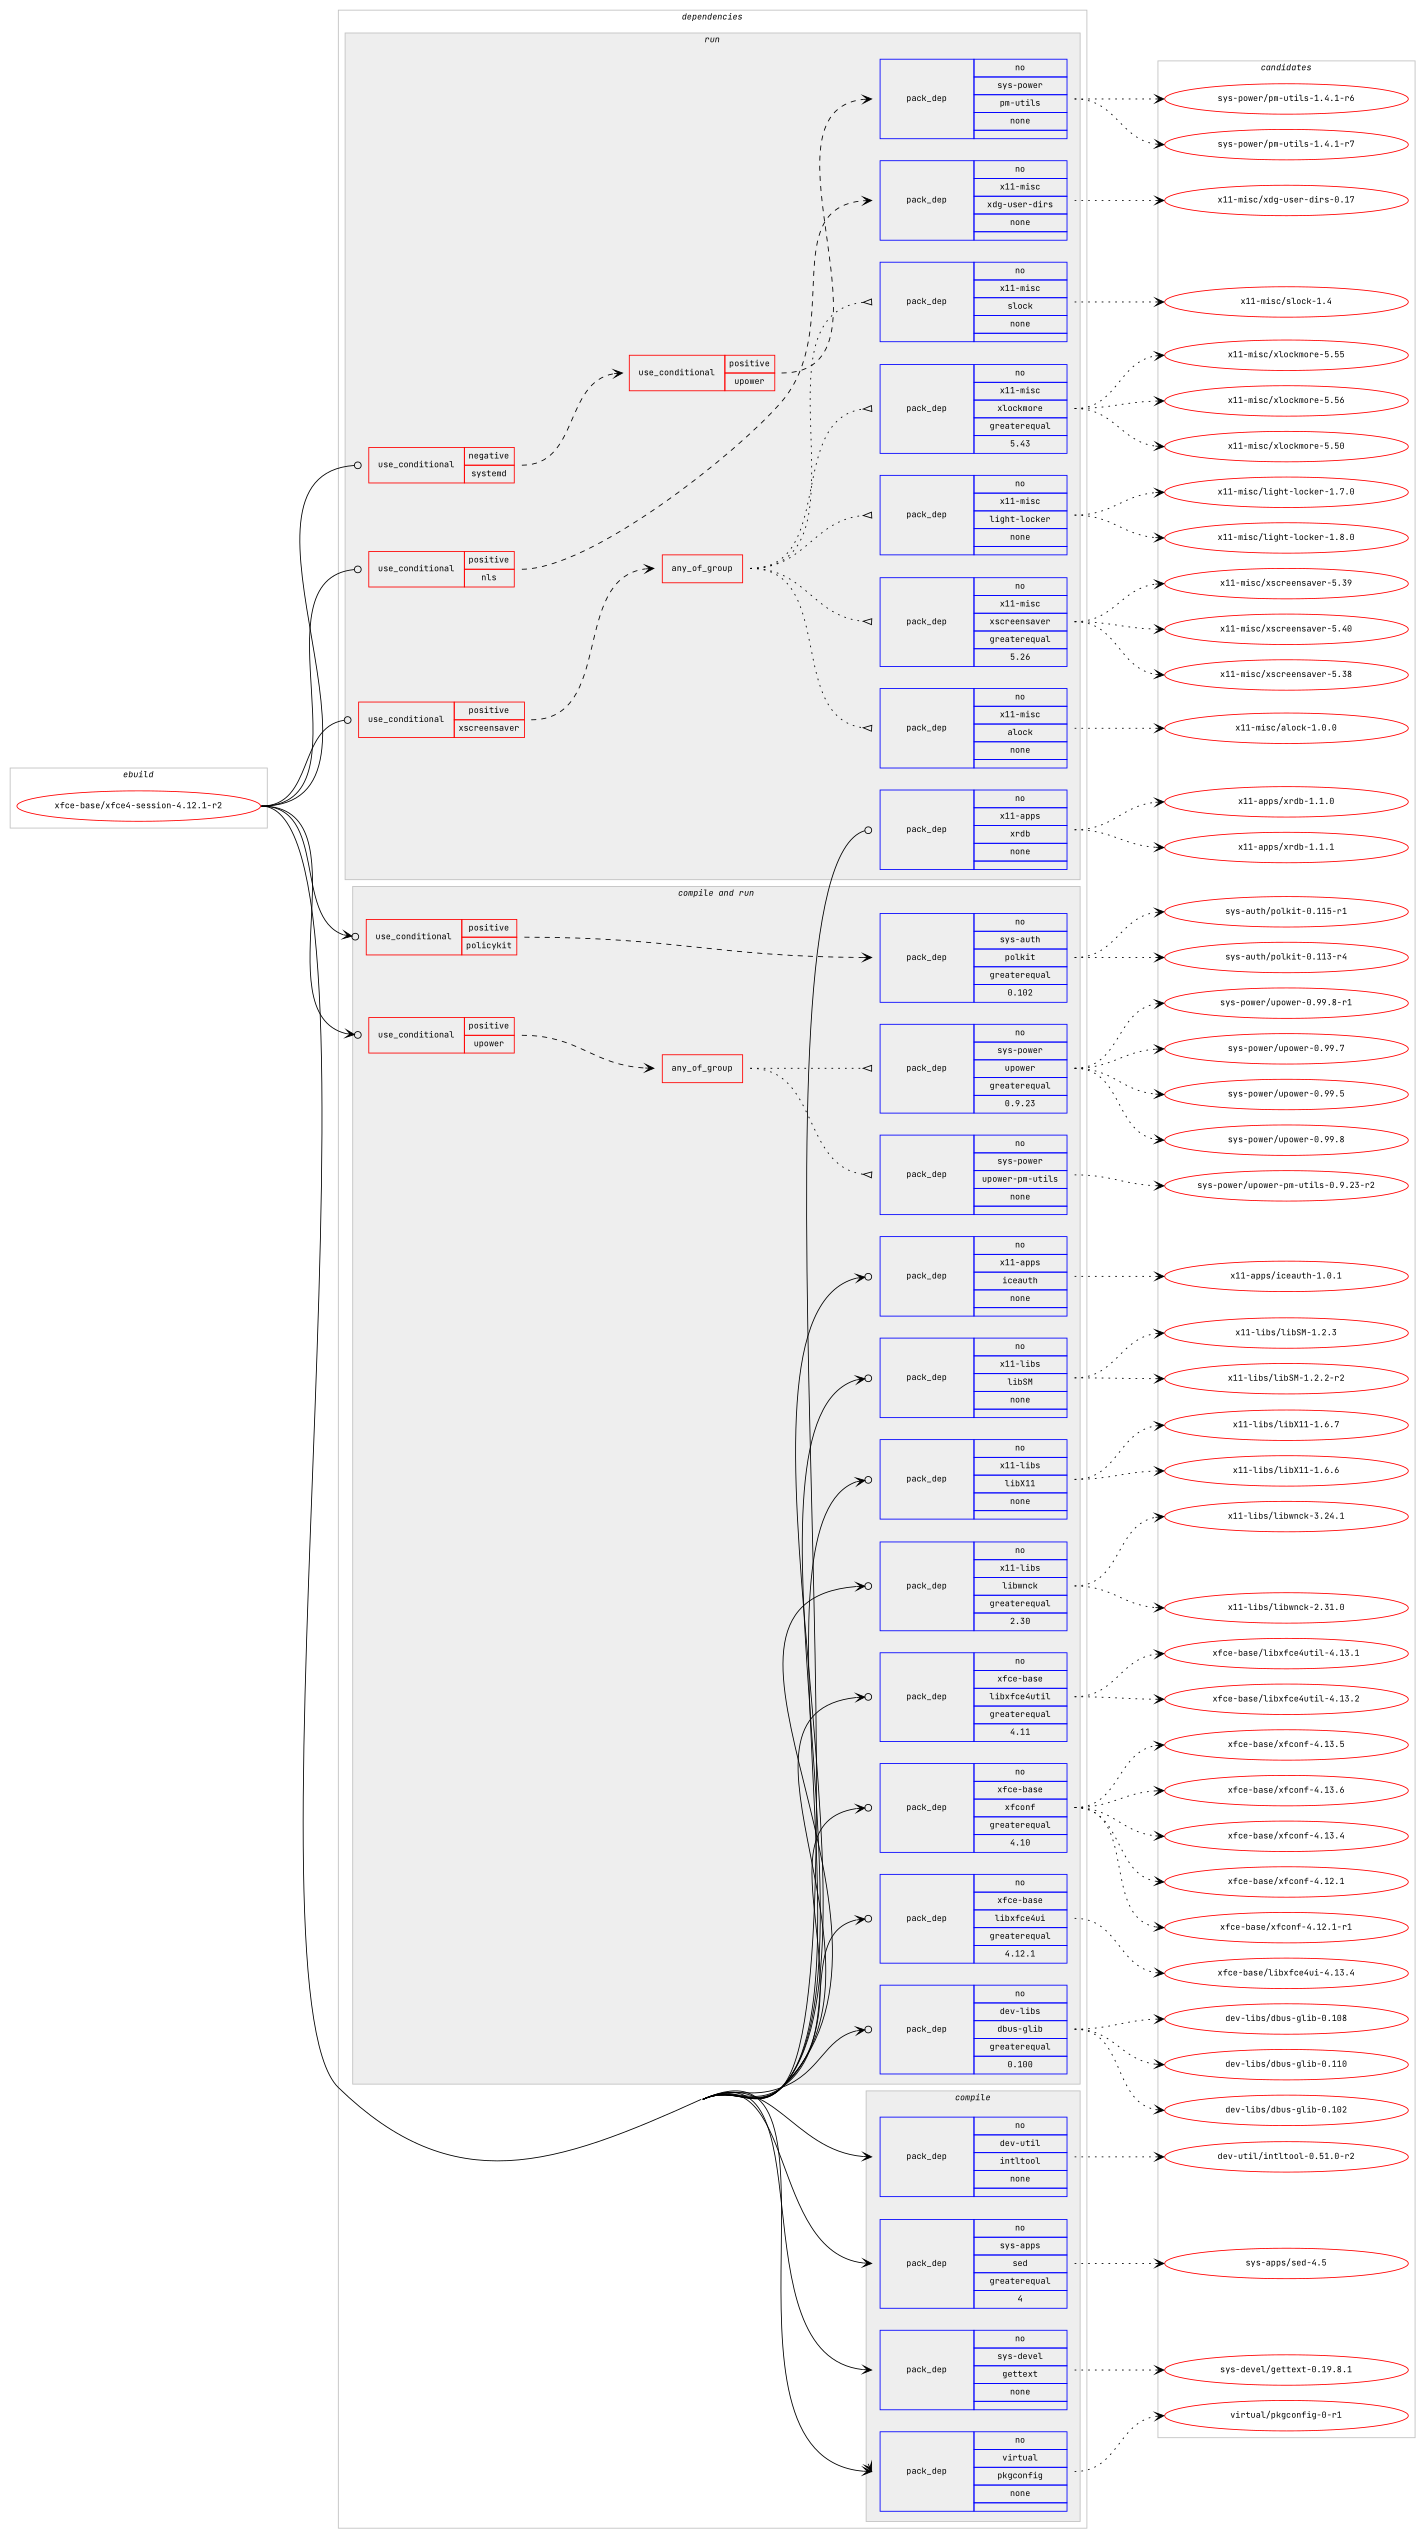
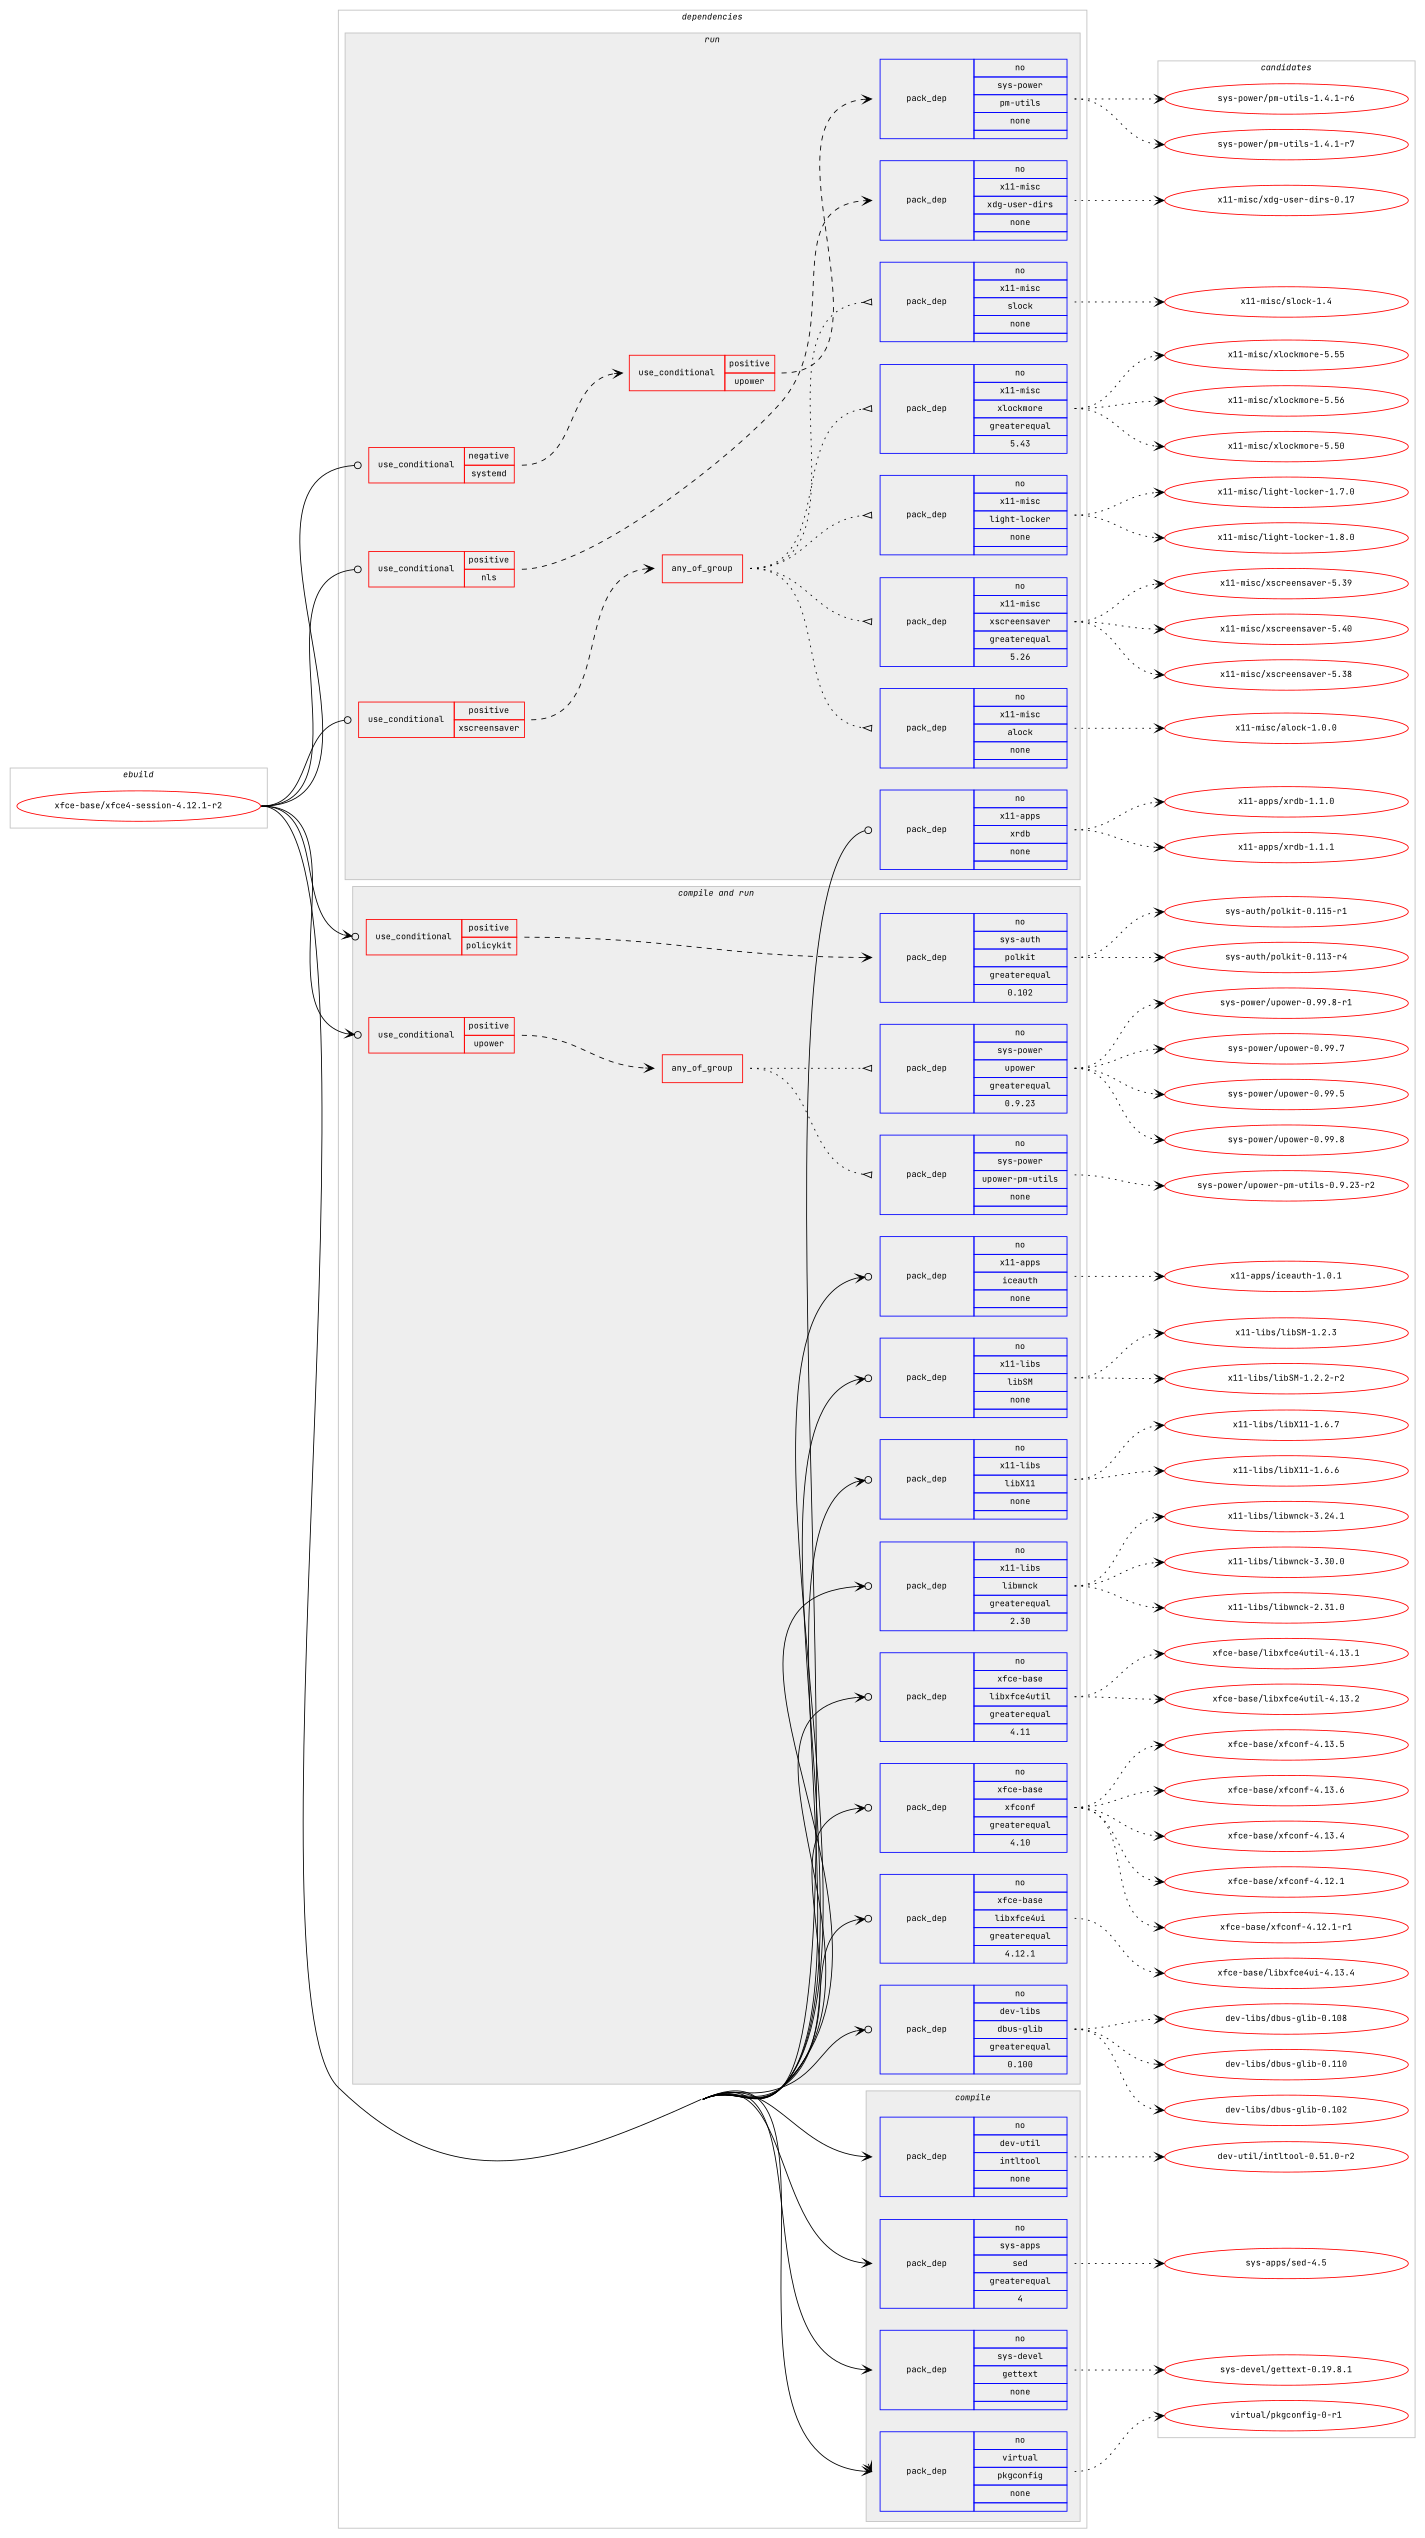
none -> (1287, 1562)
